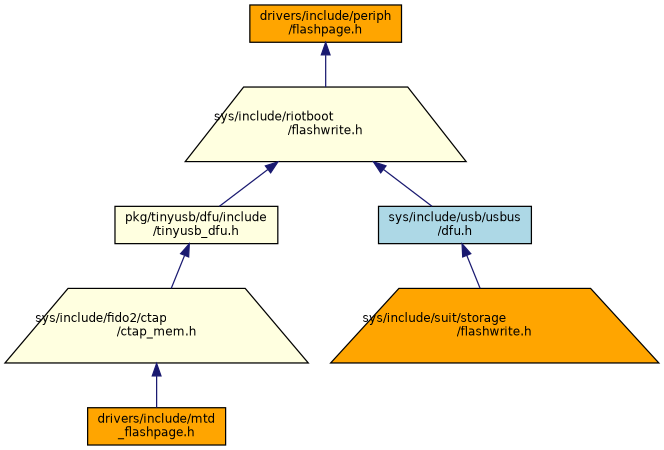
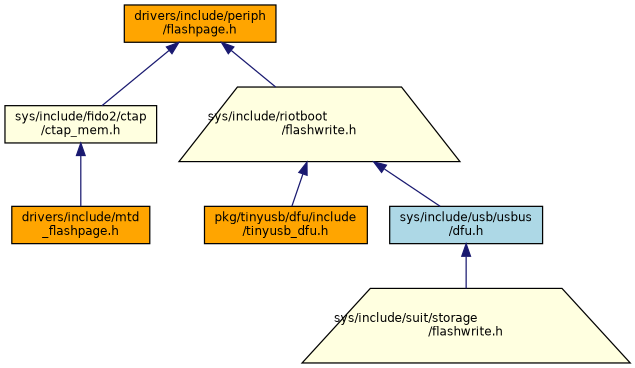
(196, 225) -> (286, 225)
(178, 272) -> (135, 78)
(157, 326) -> (81, 124)
(495, 326) -> (466, 326)
